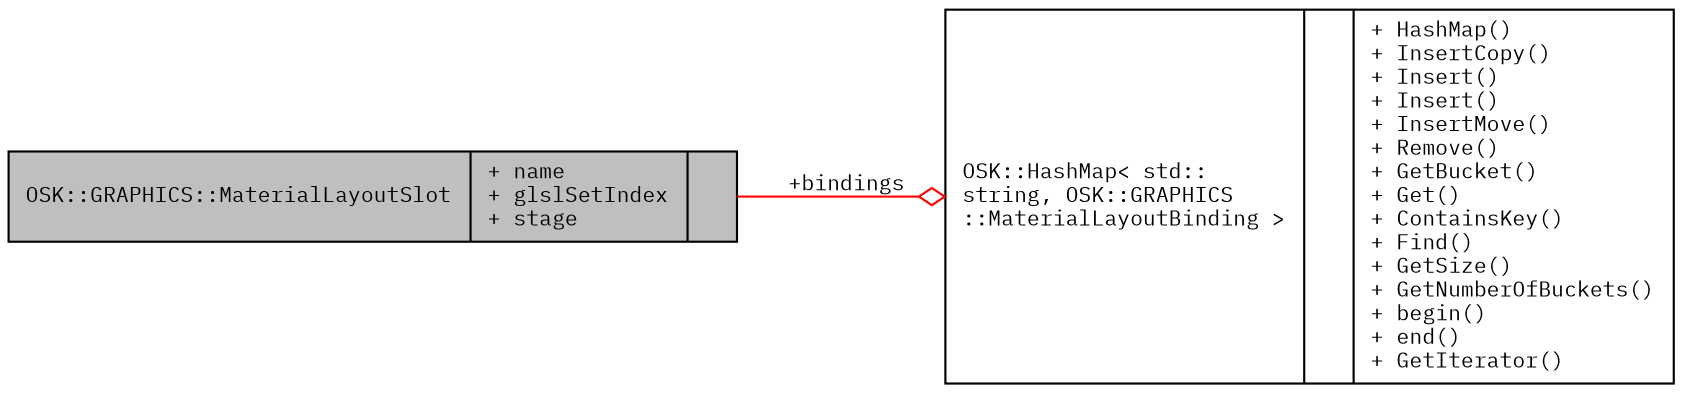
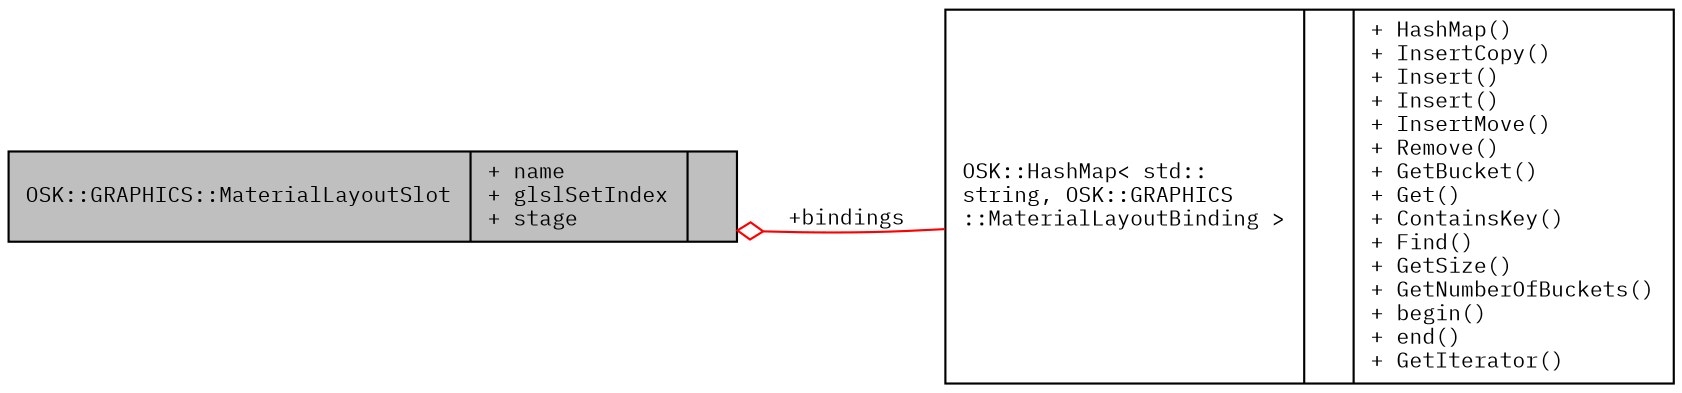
(828, 197) -> (854, 232)
